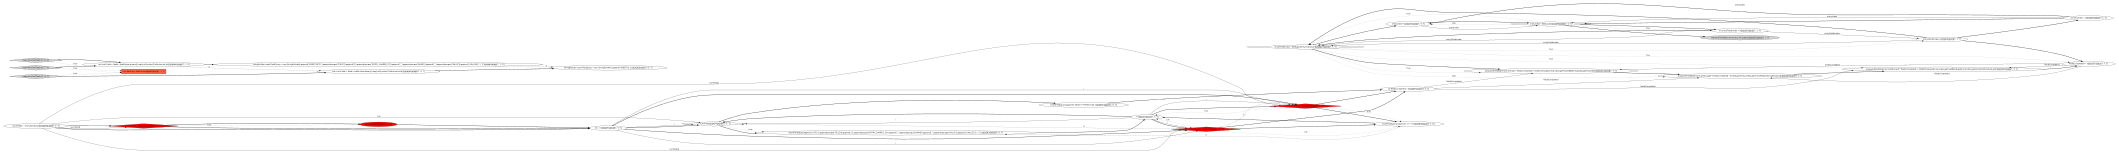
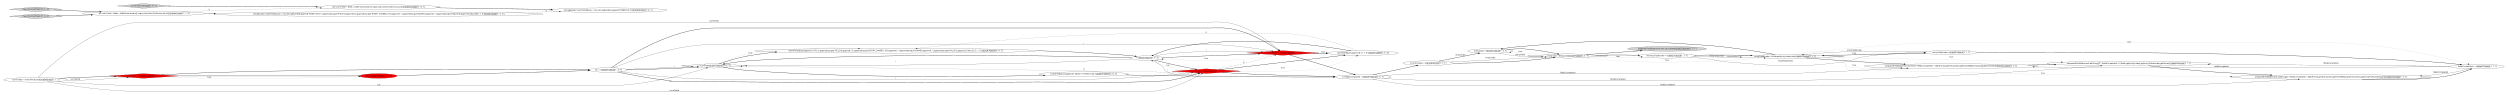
(2017, 30) -> (1395, 70)
(144, 72) -> none
(322, 130) -> none
